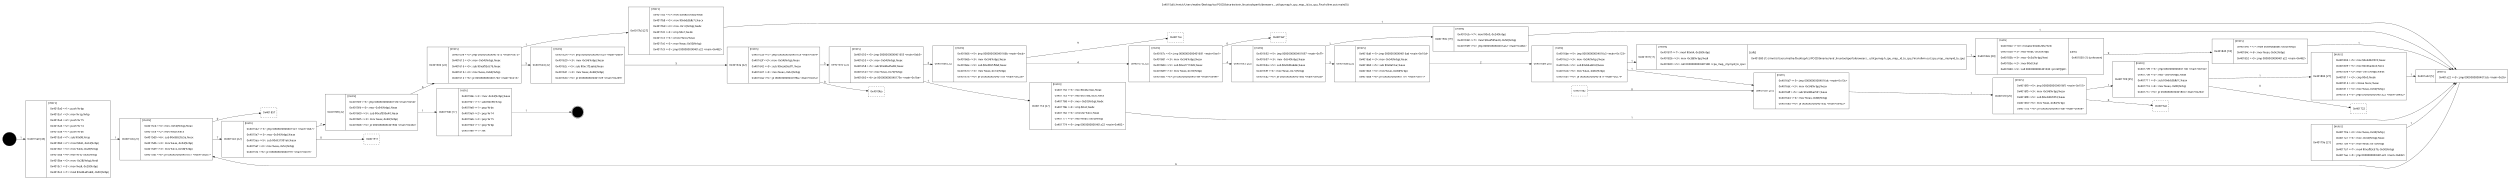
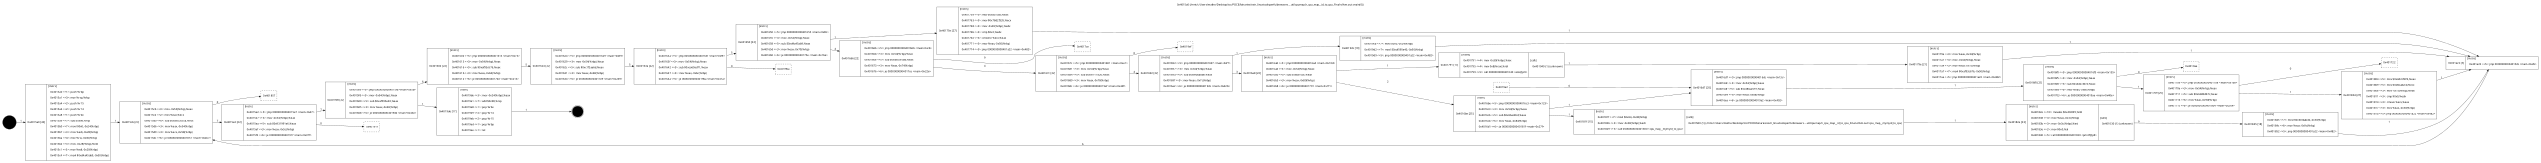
(676, 31) -> none
none -> (1501, 65)
